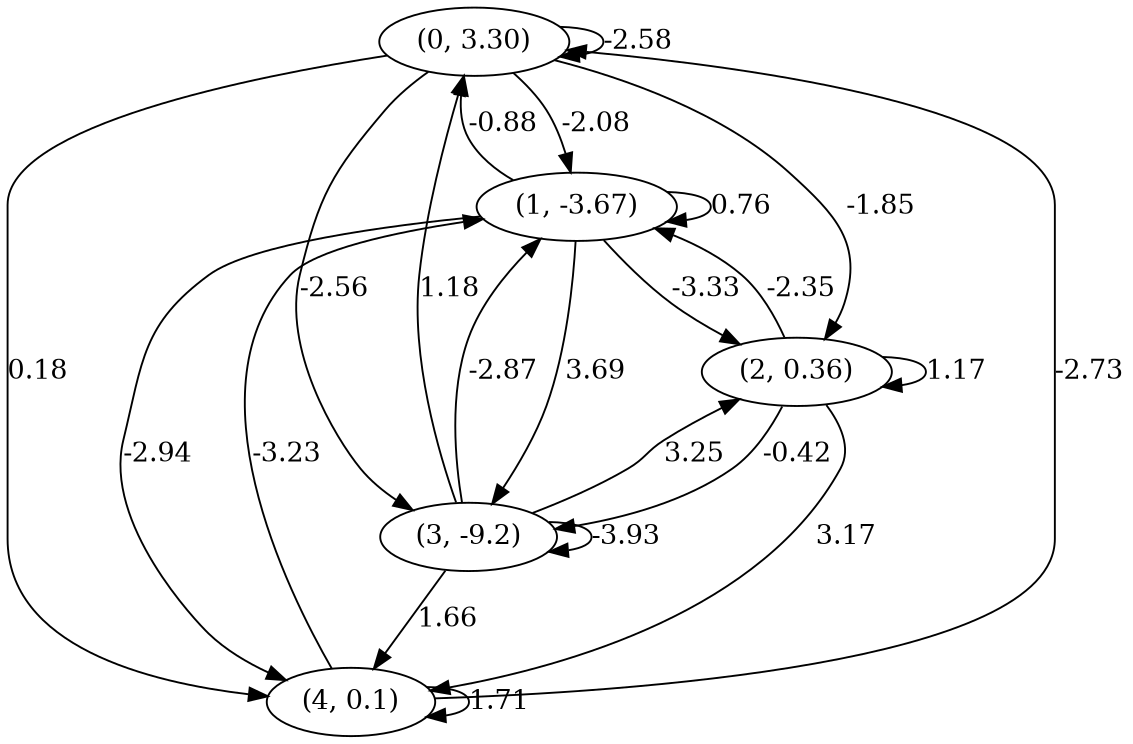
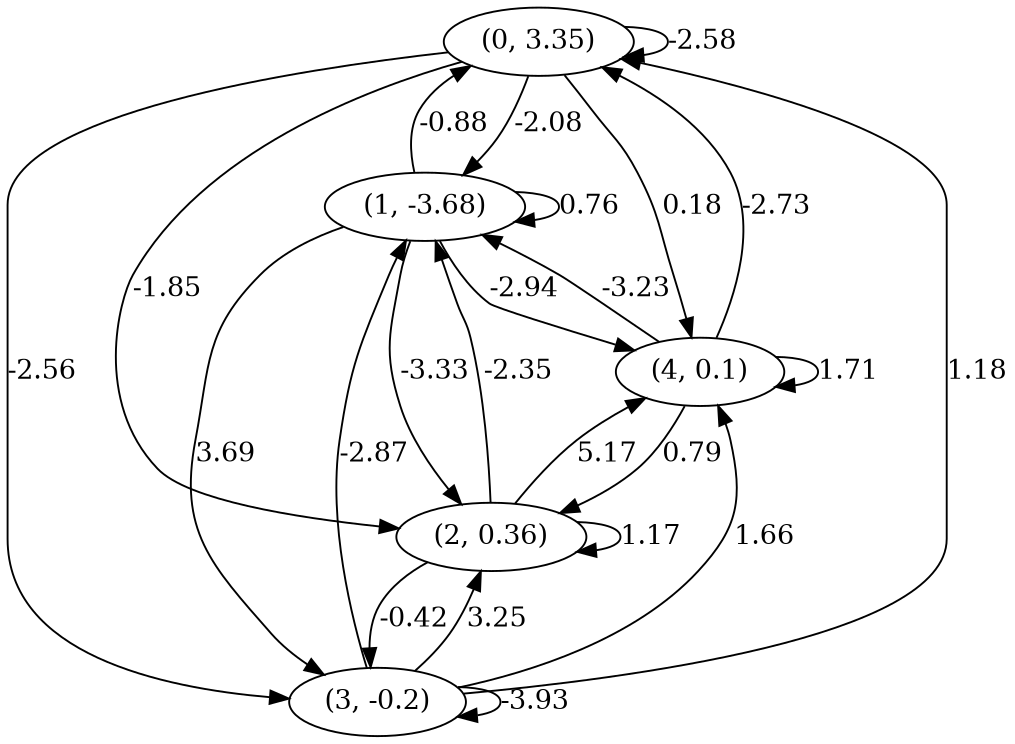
(474, 42) -> (539, 42)
(577, 207) -> (425, 207)
none -> (640, 466)
(469, 537) -> (378, 702)
(846, 537) -> (607, 454)
